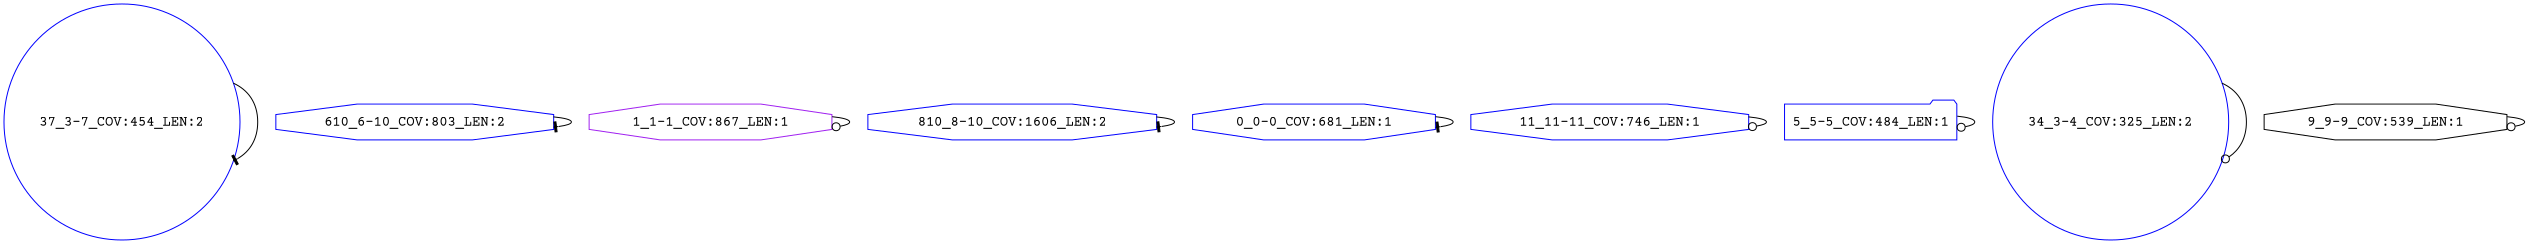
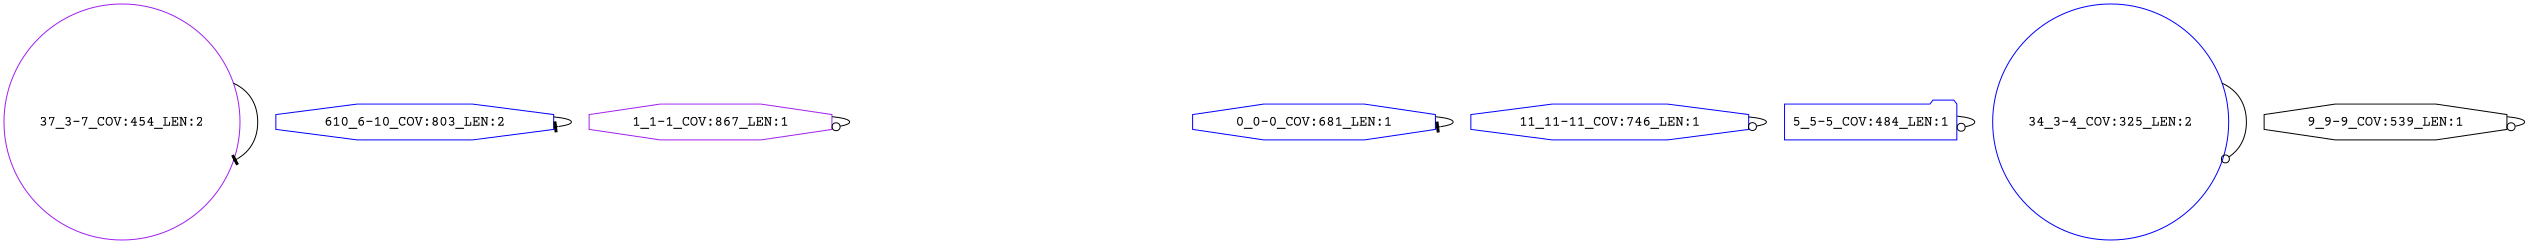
(122, 122) -> (122, 122)
(1012, 122) -> none
